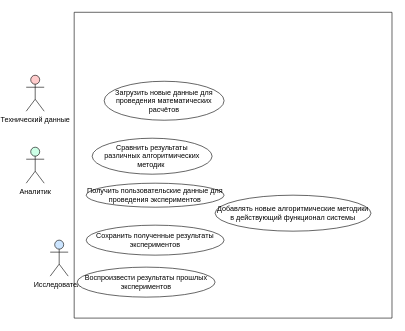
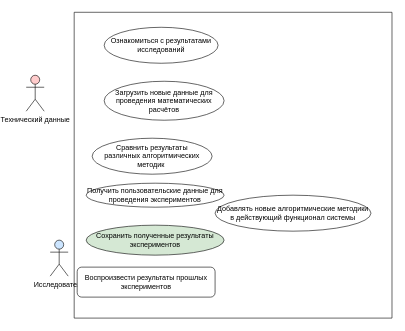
none -> (161, 45)
(35, 165) -> none
(155, 240) -> (155, 240)
(146, 282) -> (146, 282)
